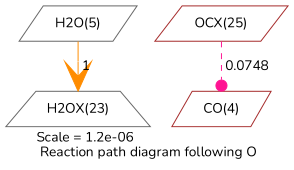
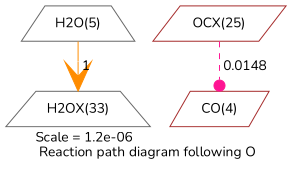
(78, 24) -> (78, 24)
(246, 66) -> (244, 66)
(78, 109) -> (78, 109)
